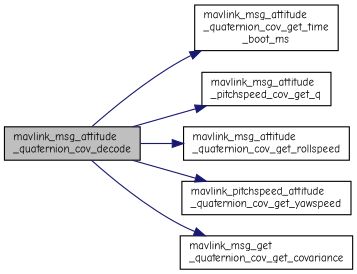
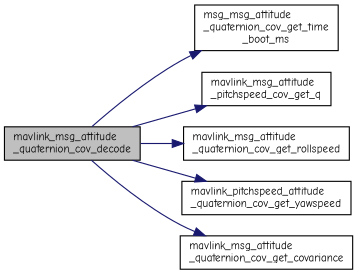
(266, 28) -> (266, 28)
(266, 253) -> (266, 253)
